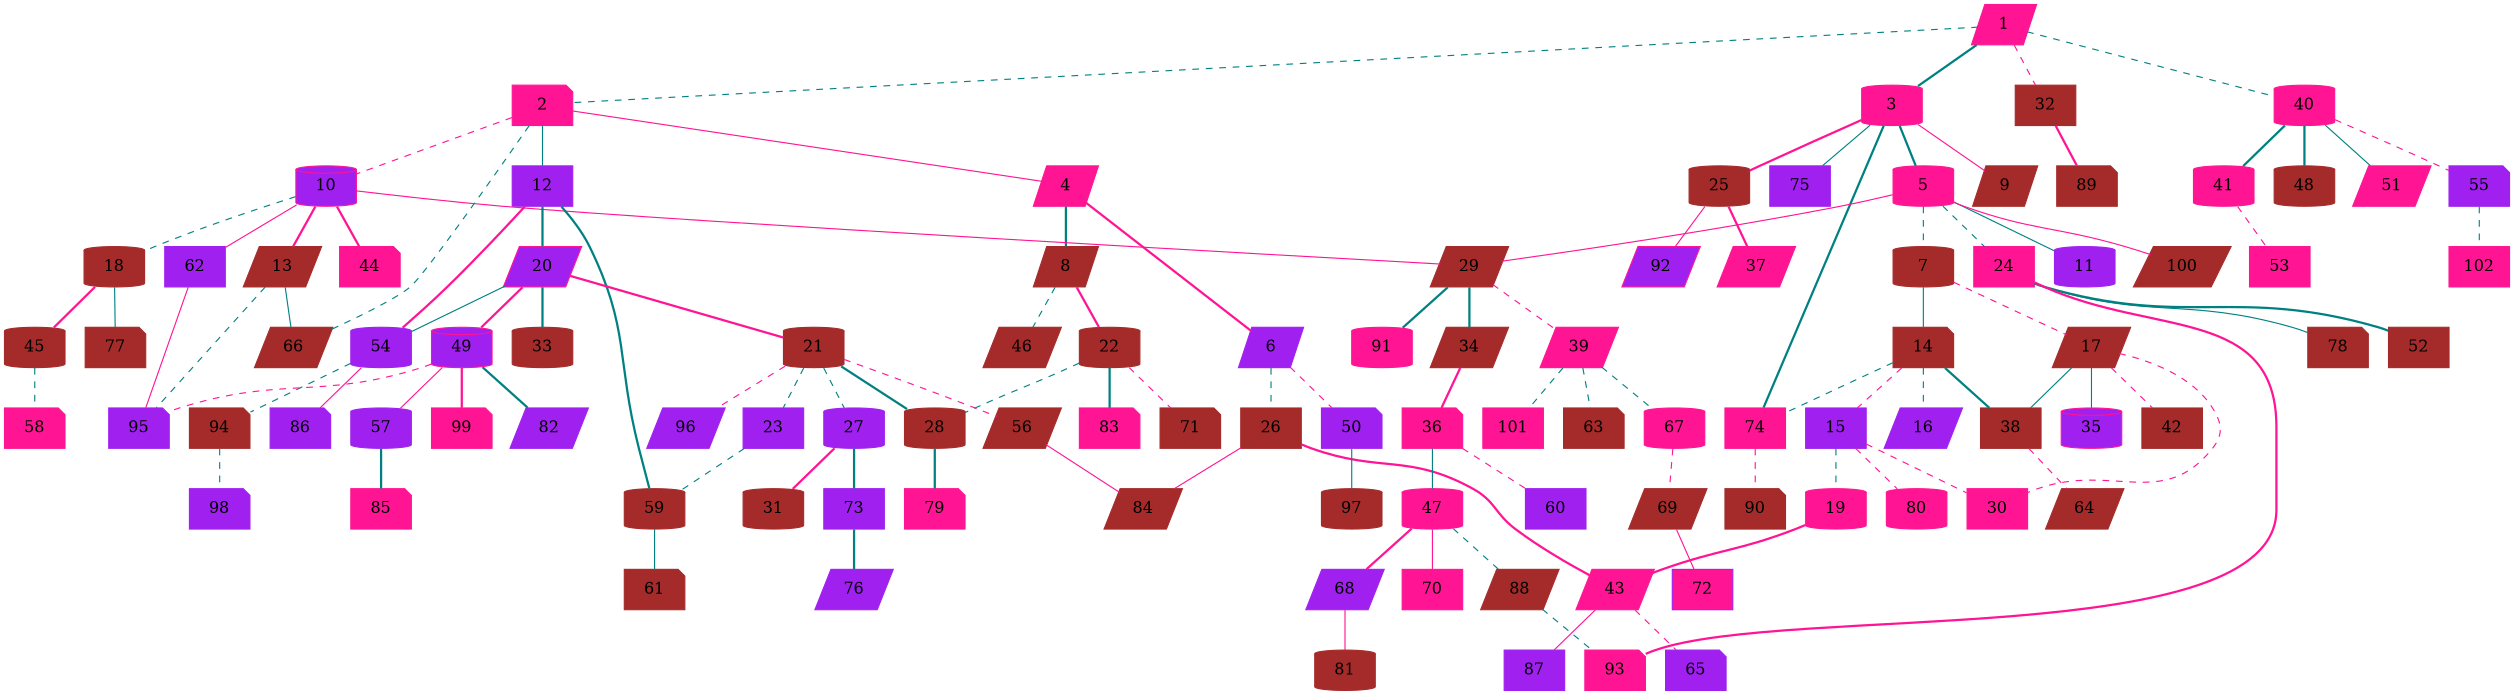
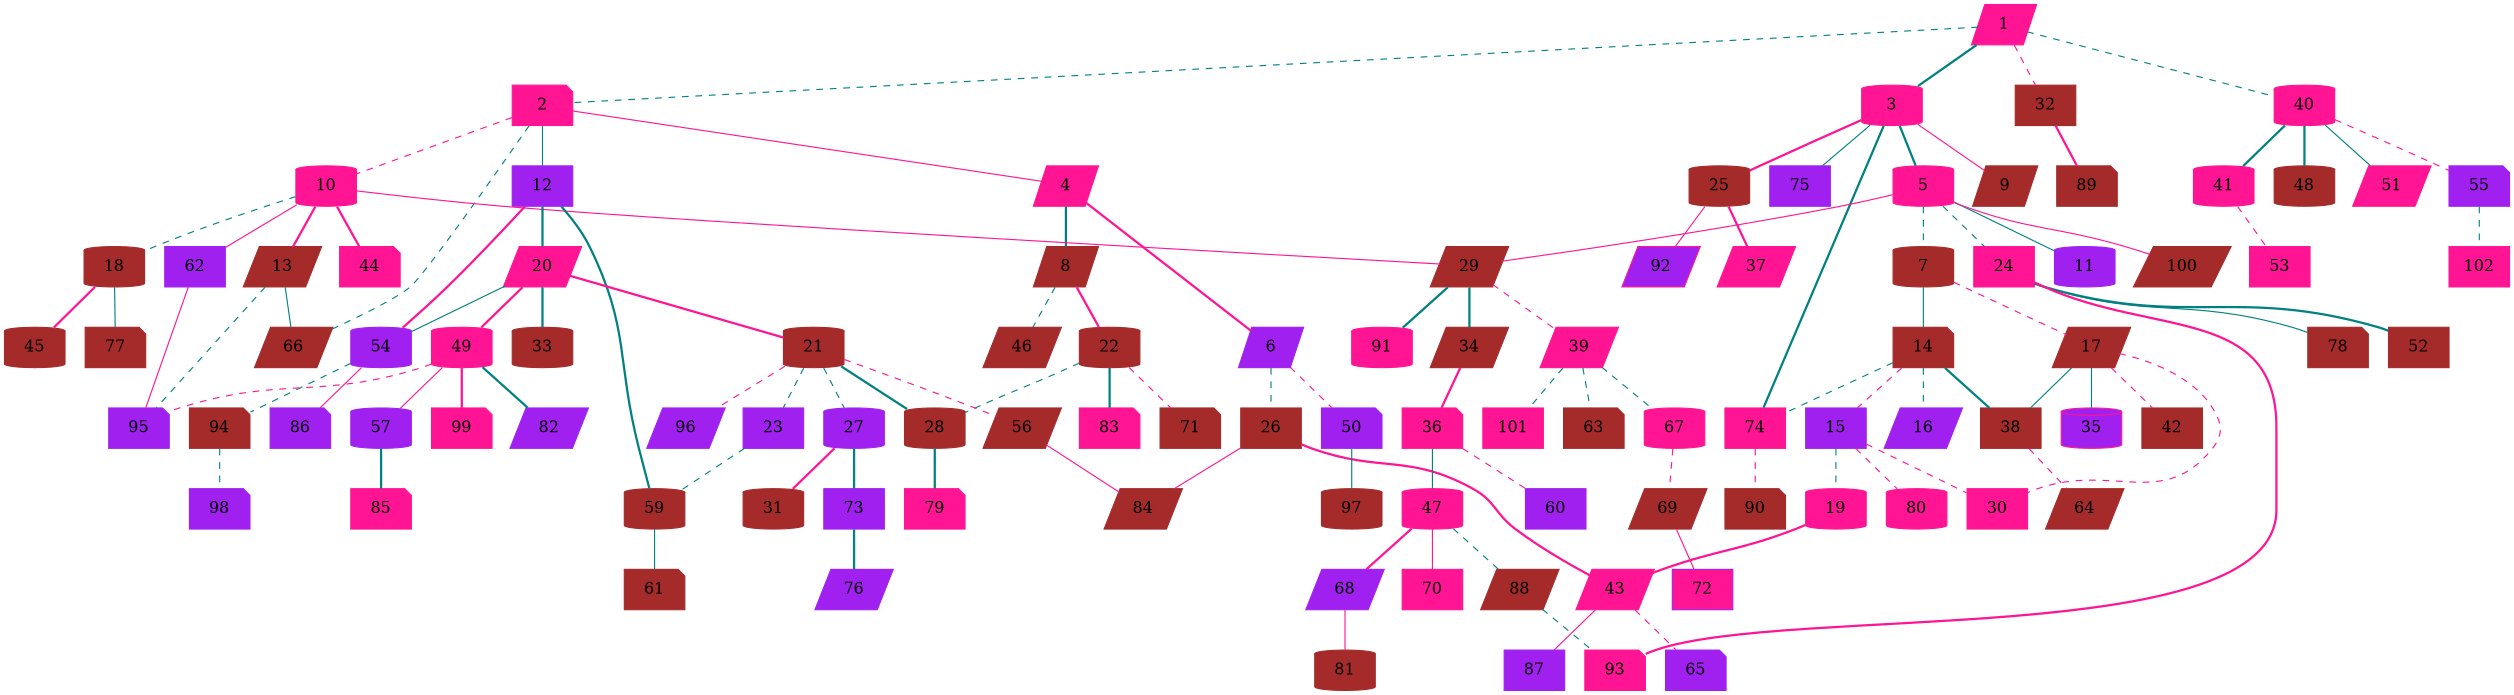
(326, 186) -> (326, 186)
(542, 267) -> (542, 267)
(462, 347) -> (462, 347)
(35, 428) -> none
